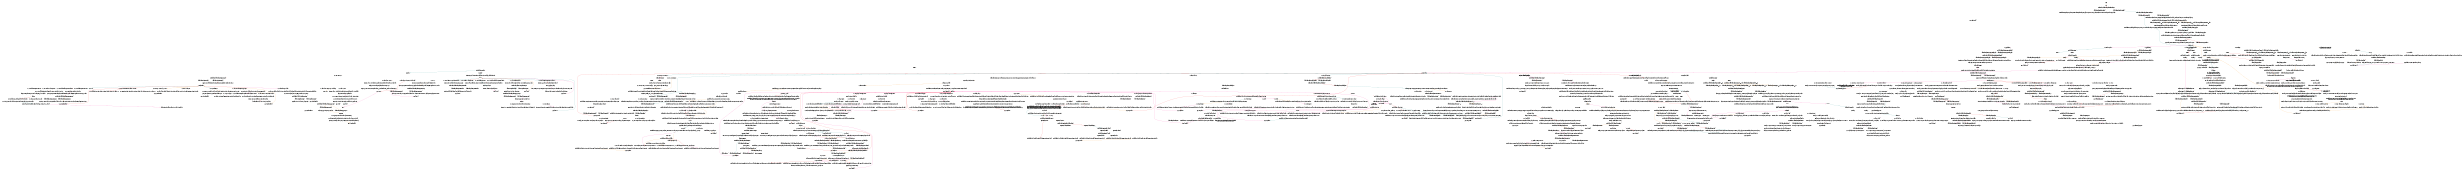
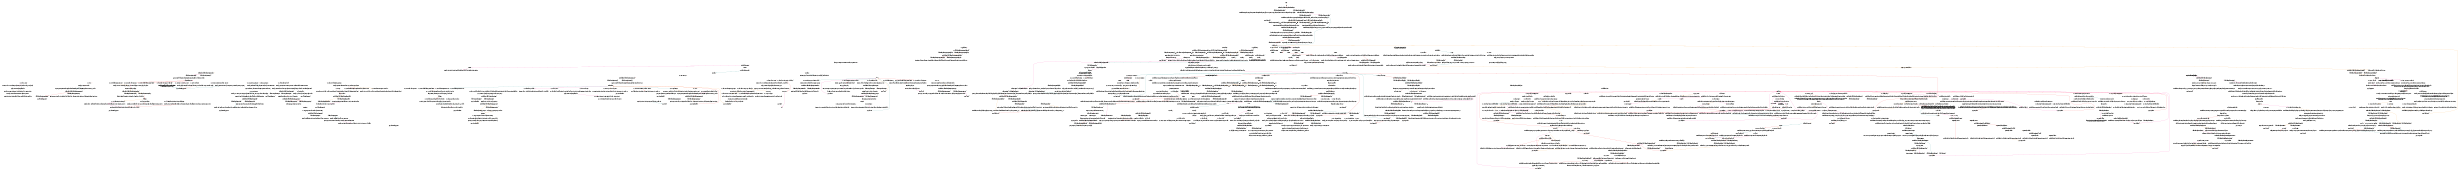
(683, 111) -> none
